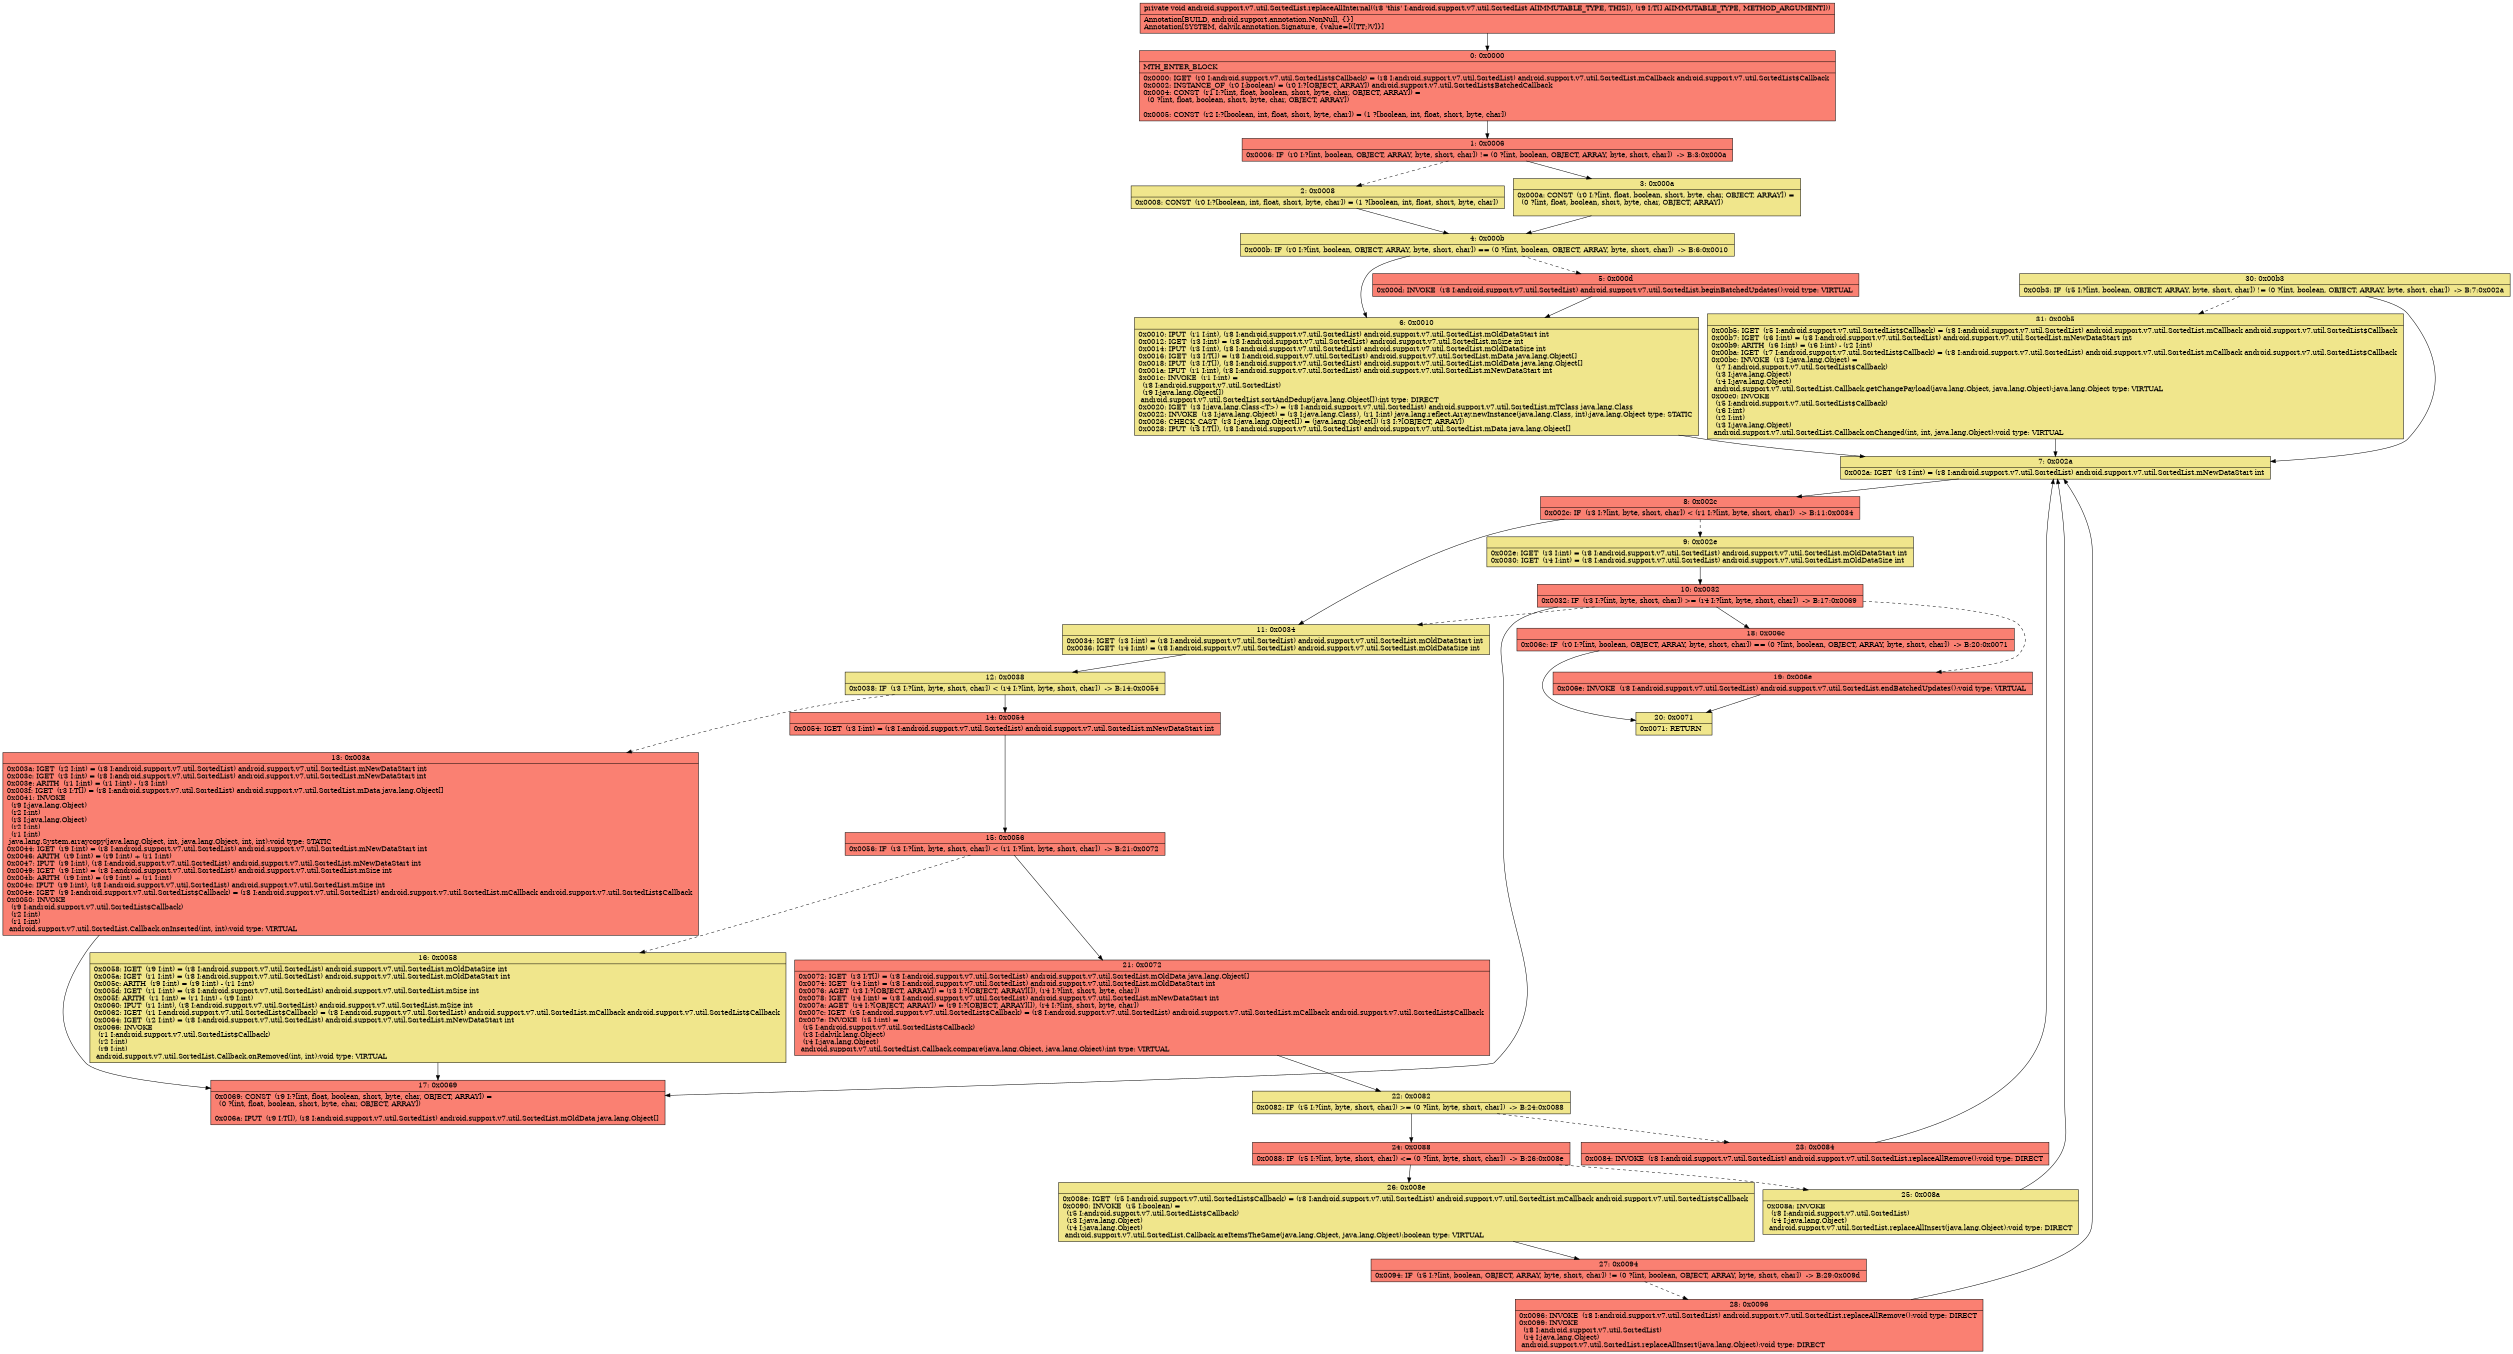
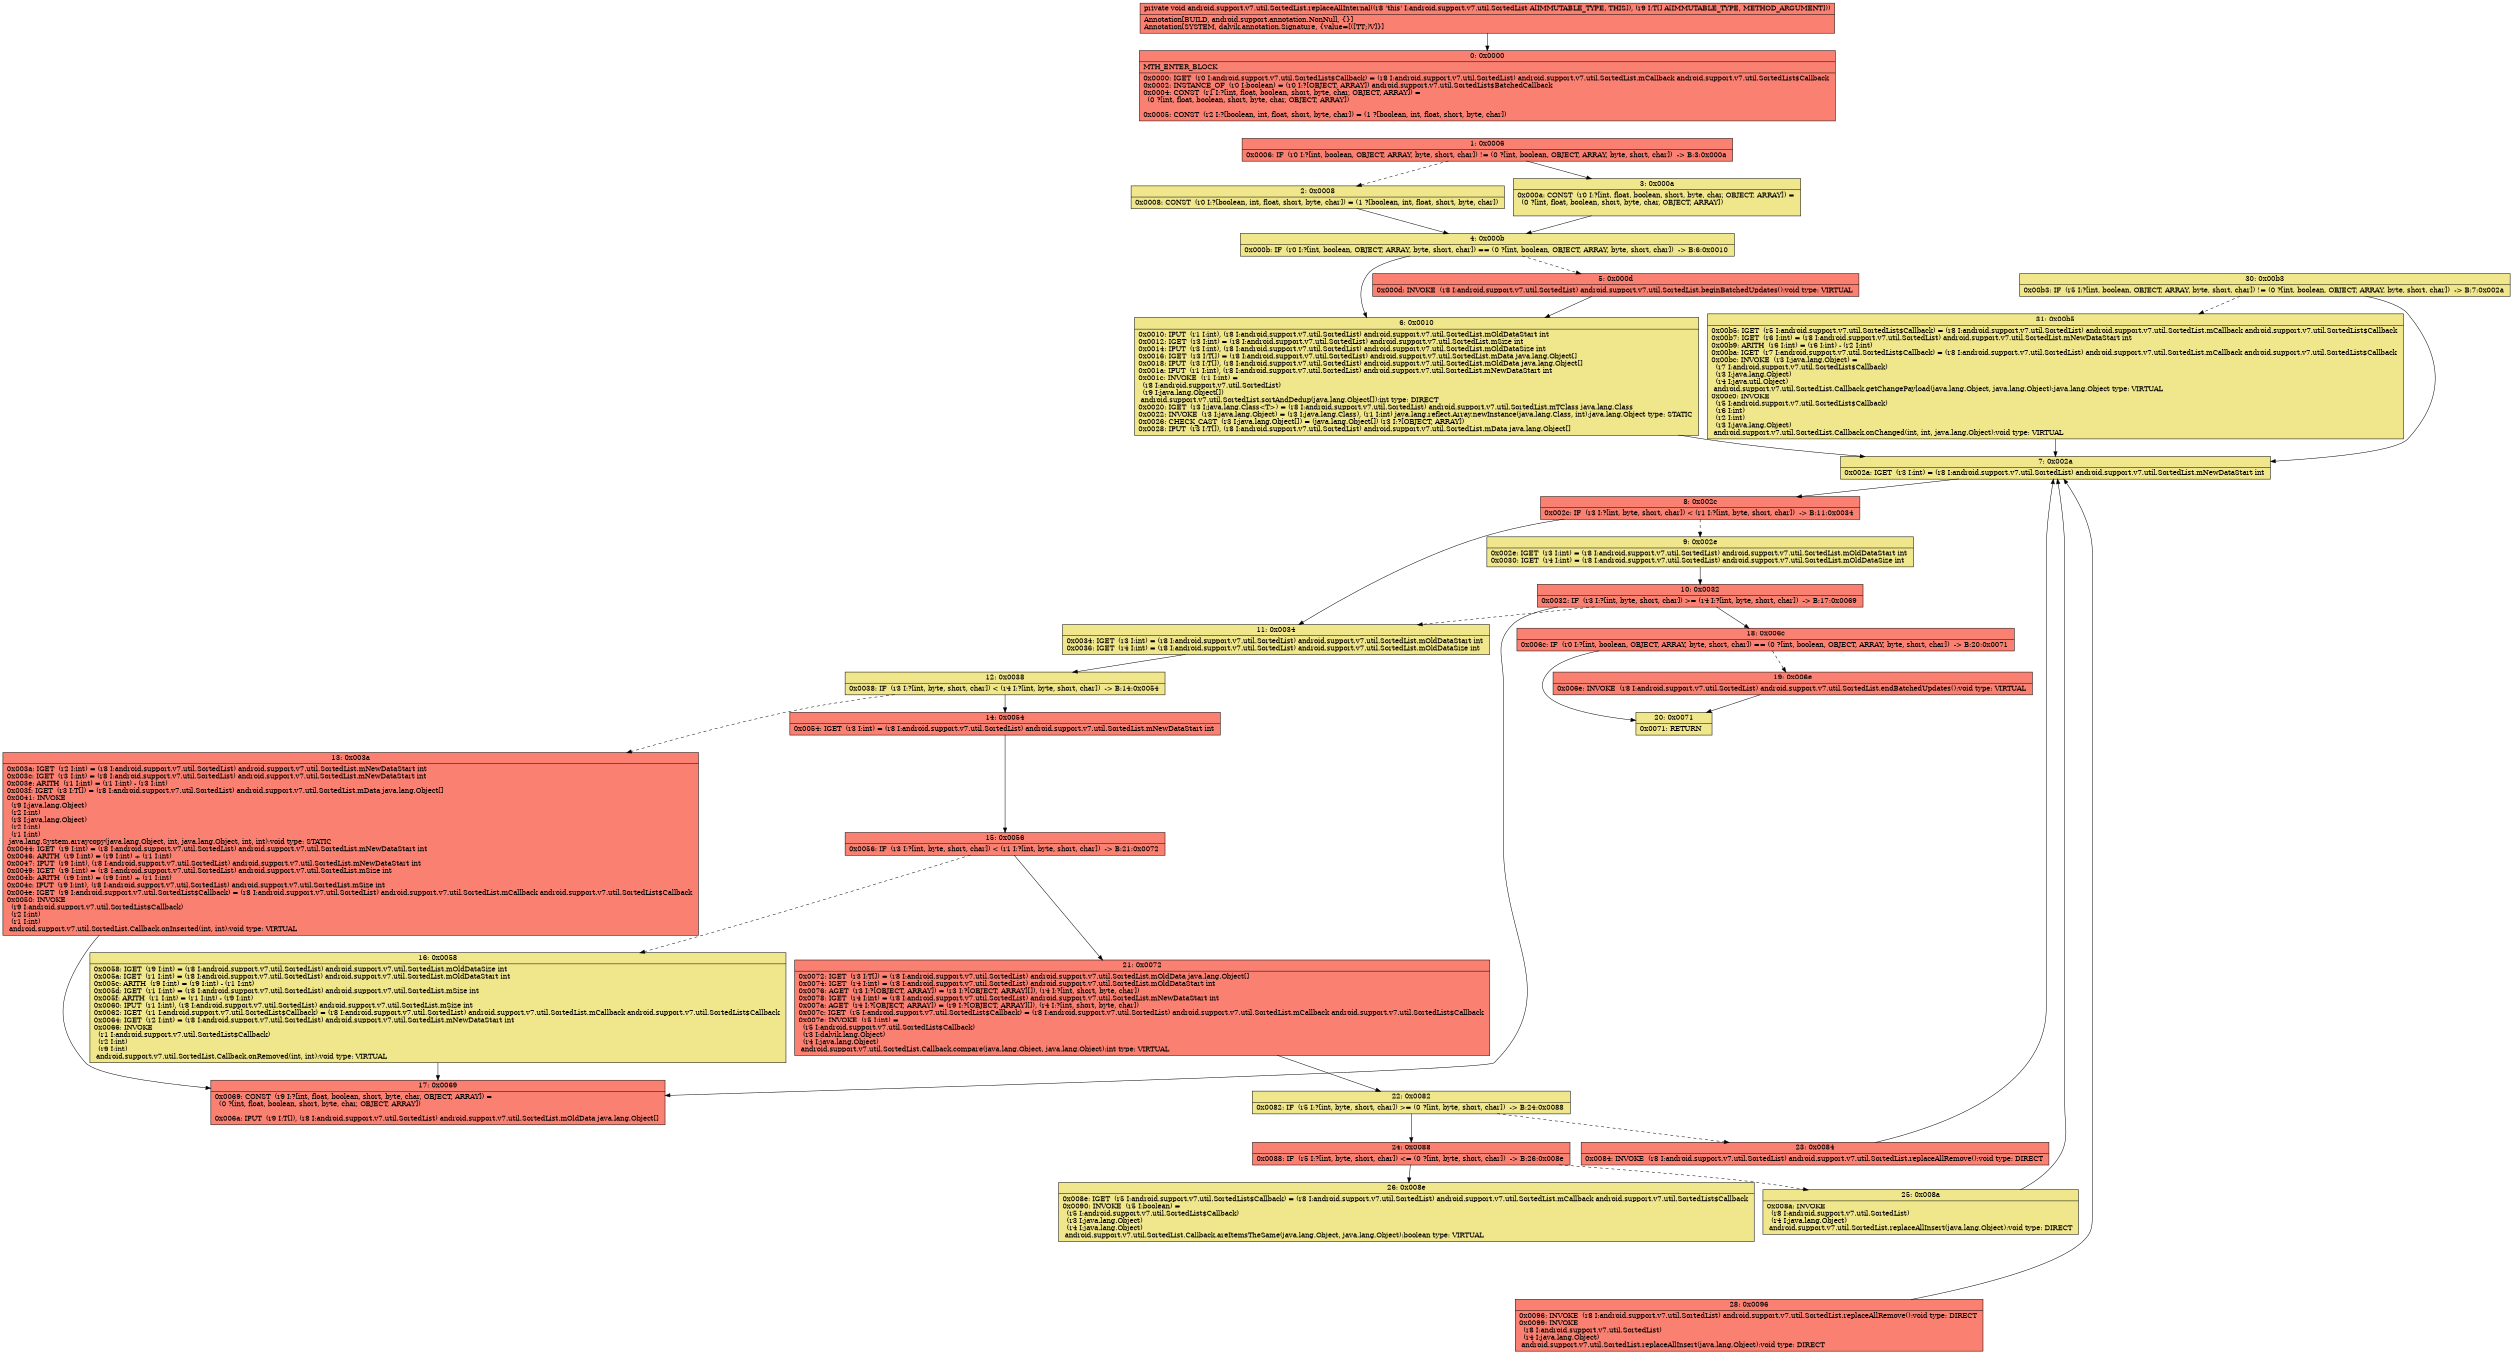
(1487, 127) -> none
(1190, 378) -> (1190, 378)
(1752, 382) -> (1750, 382)
(1998, 616) -> (1778, 660)
(1619, 1270) -> none
